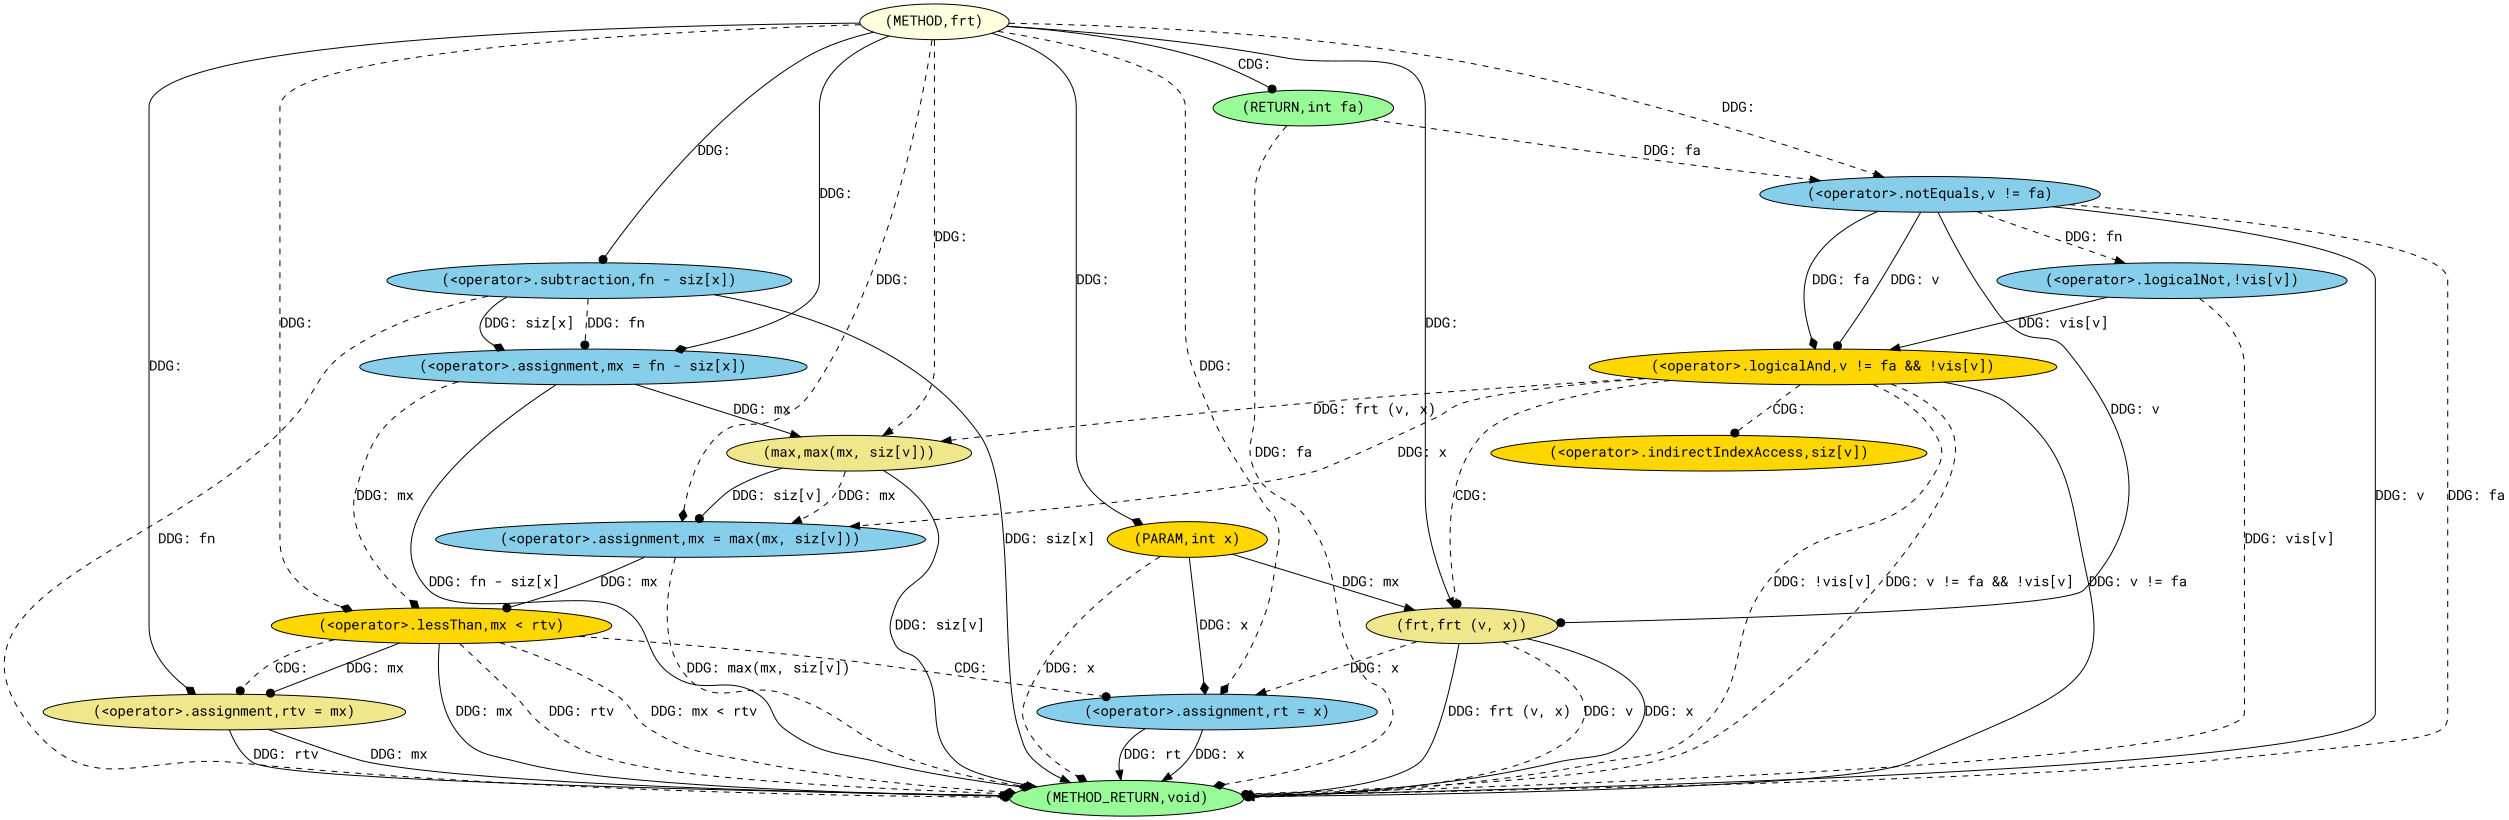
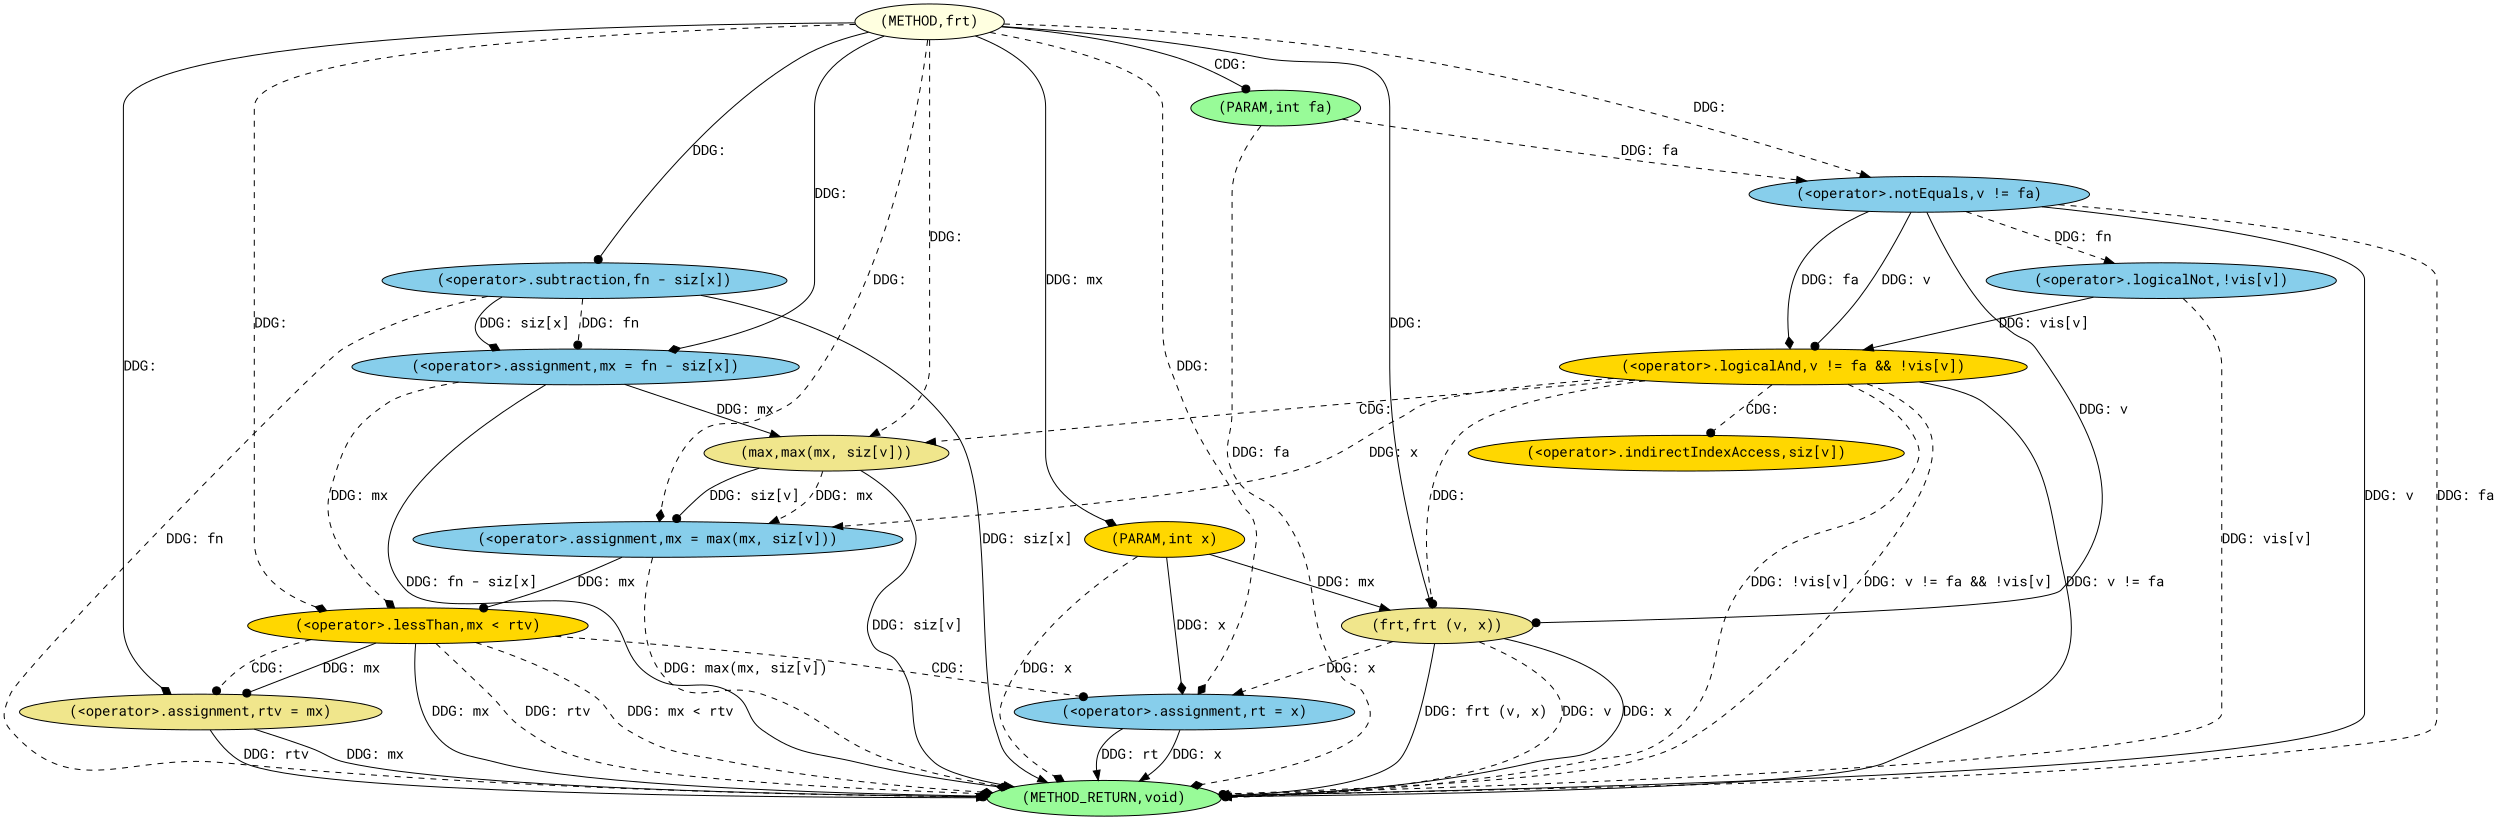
(1303, 108) -> (1276, 108)
(1097, 281) -> (1074, 281)
(1375, 410) -> (1380, 410)
(1476, 496) -> (1453, 496)
